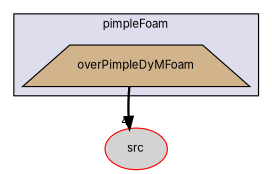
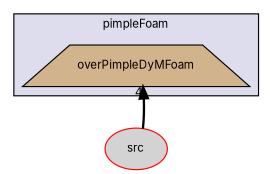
(128, 103) -> (144, 114)
